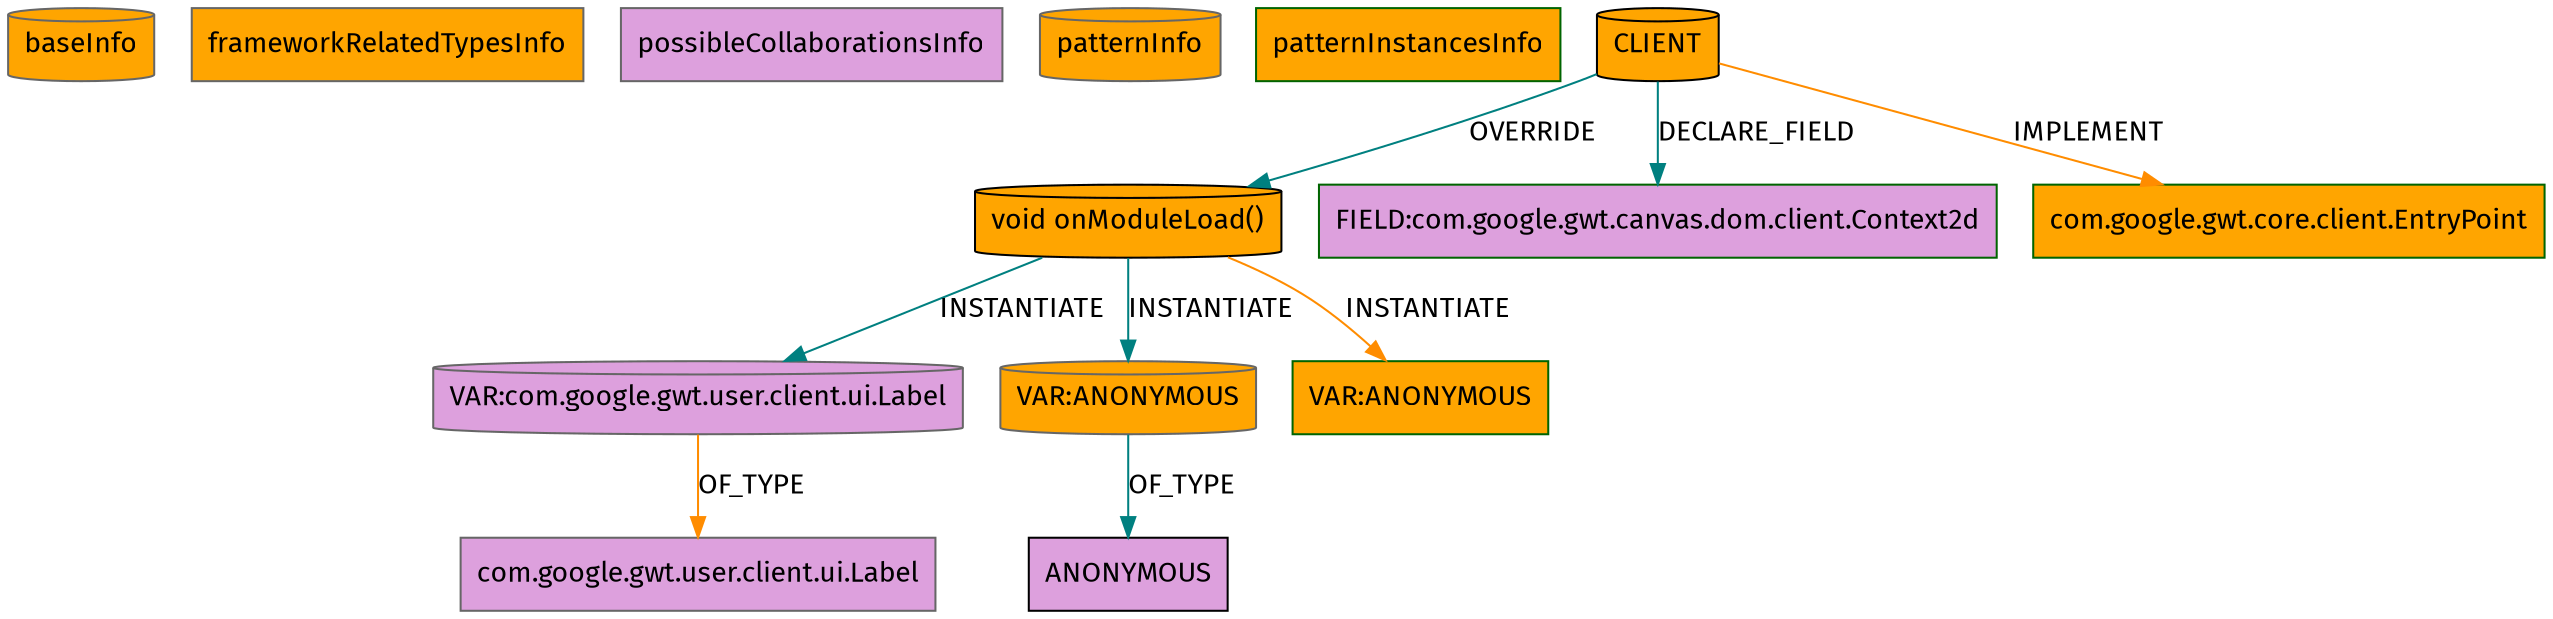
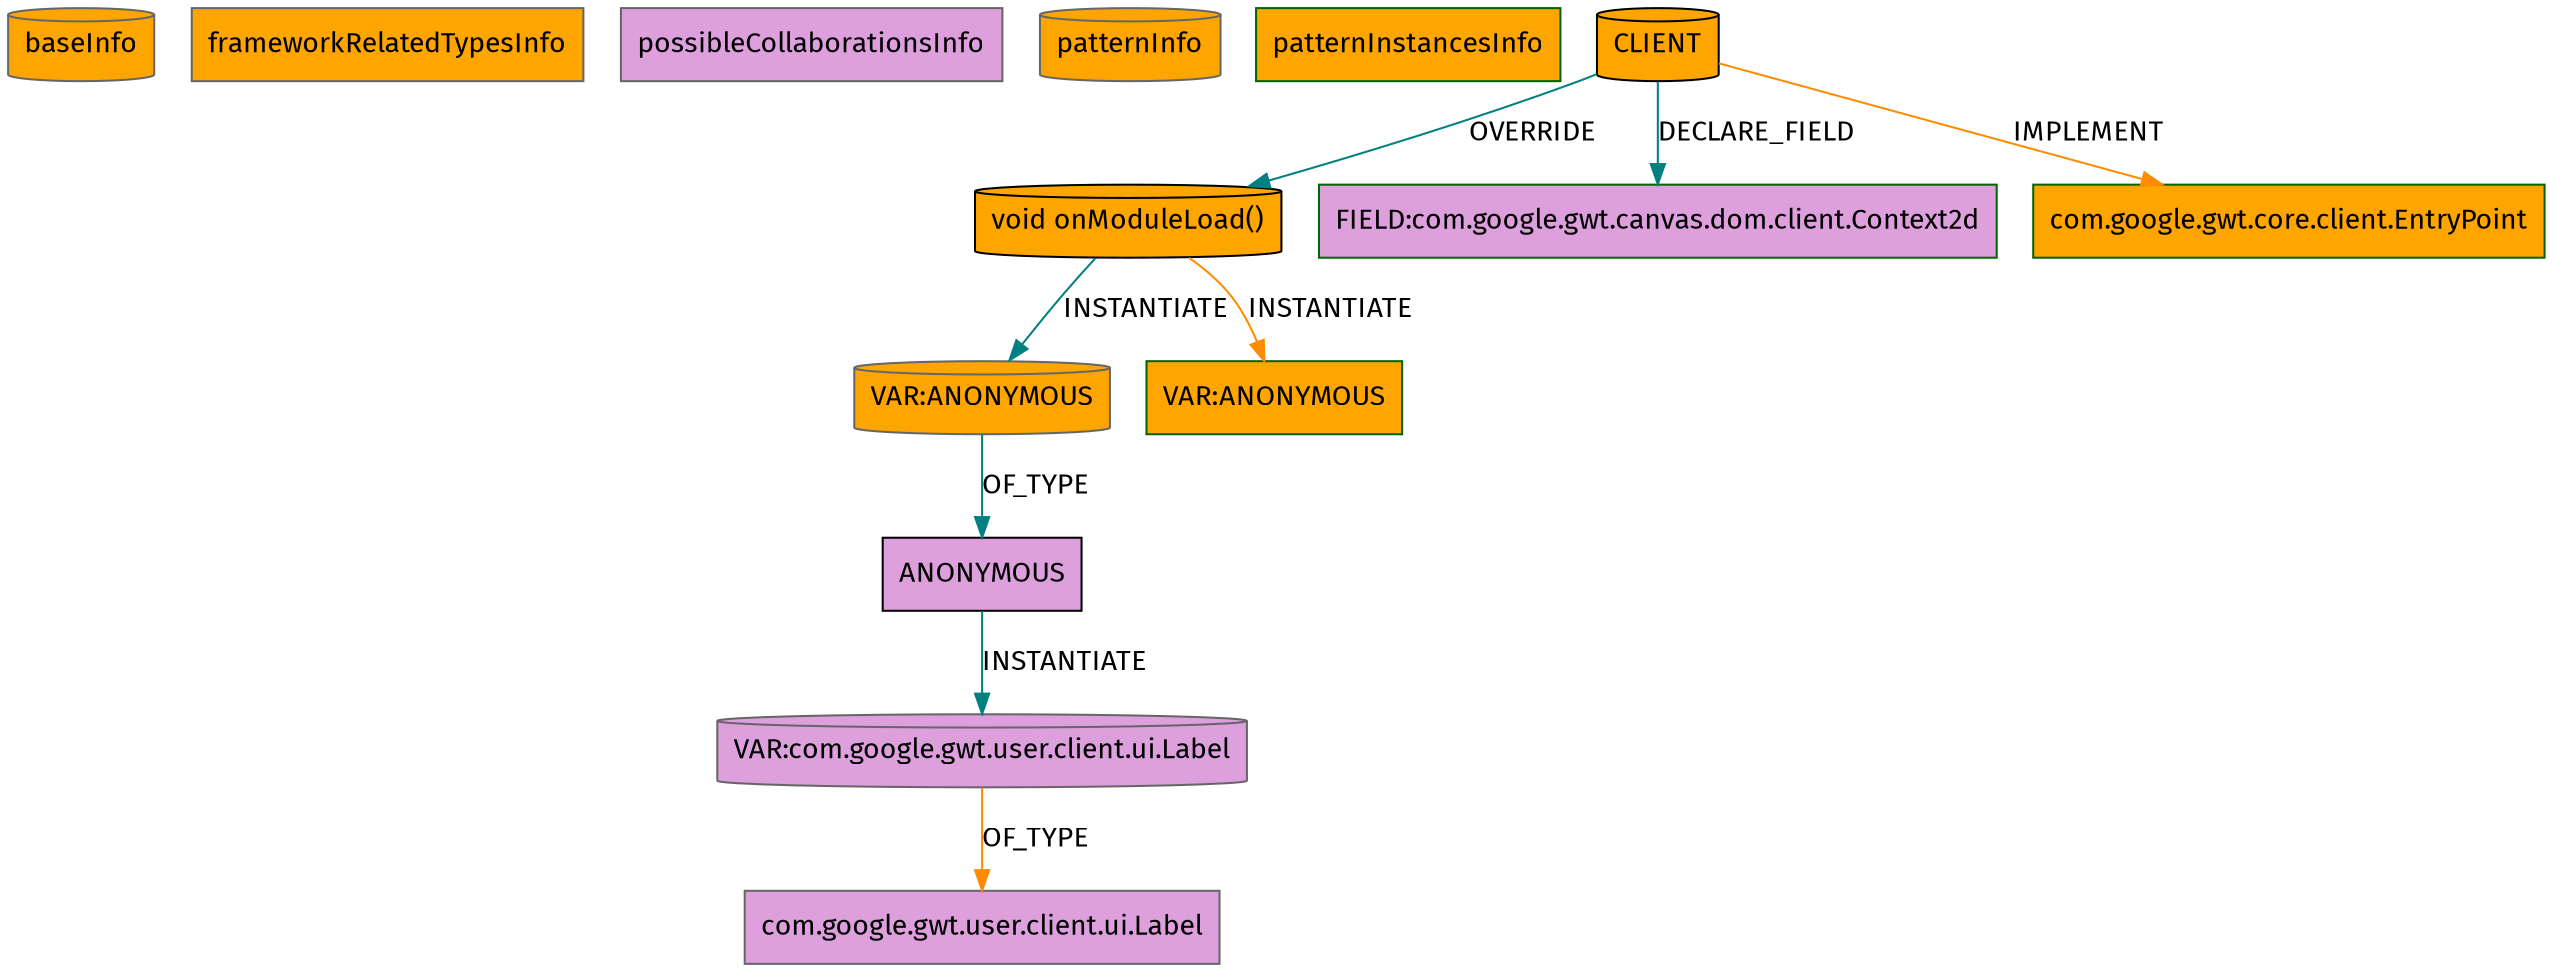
(923, 306) -> (982, 652)
